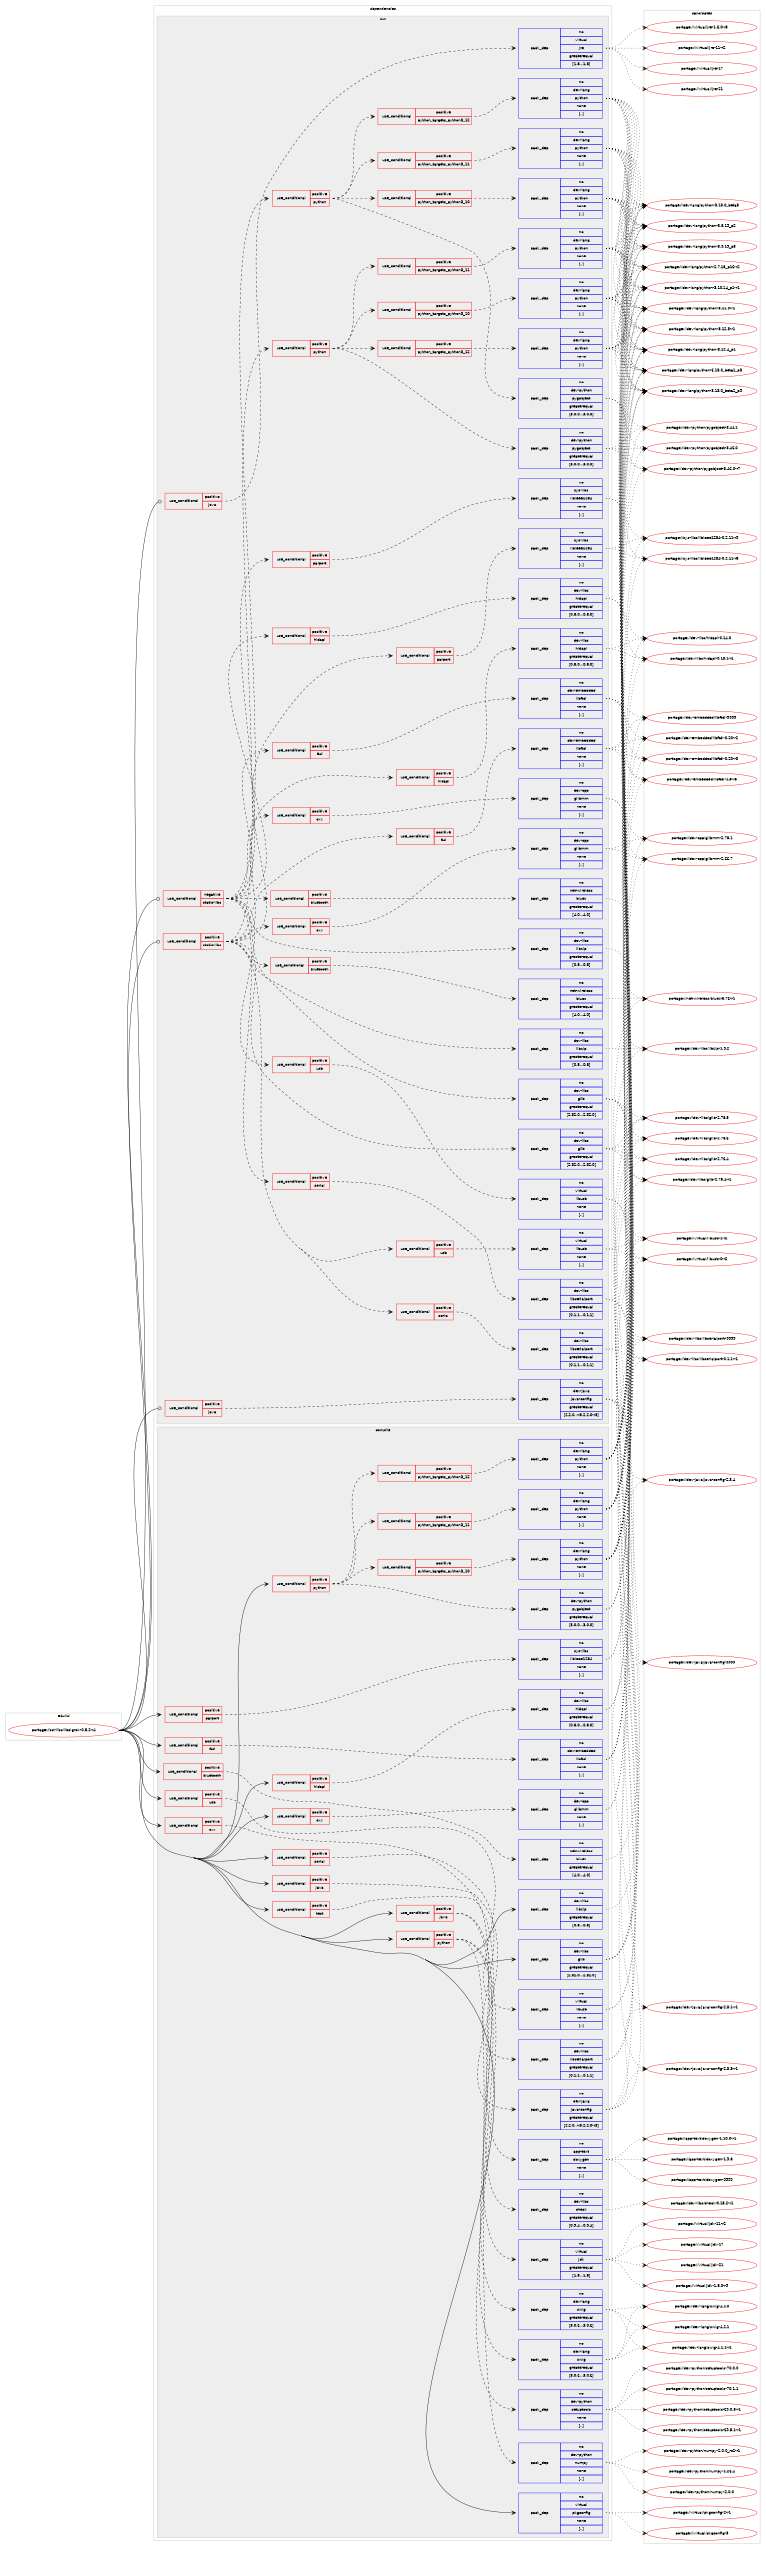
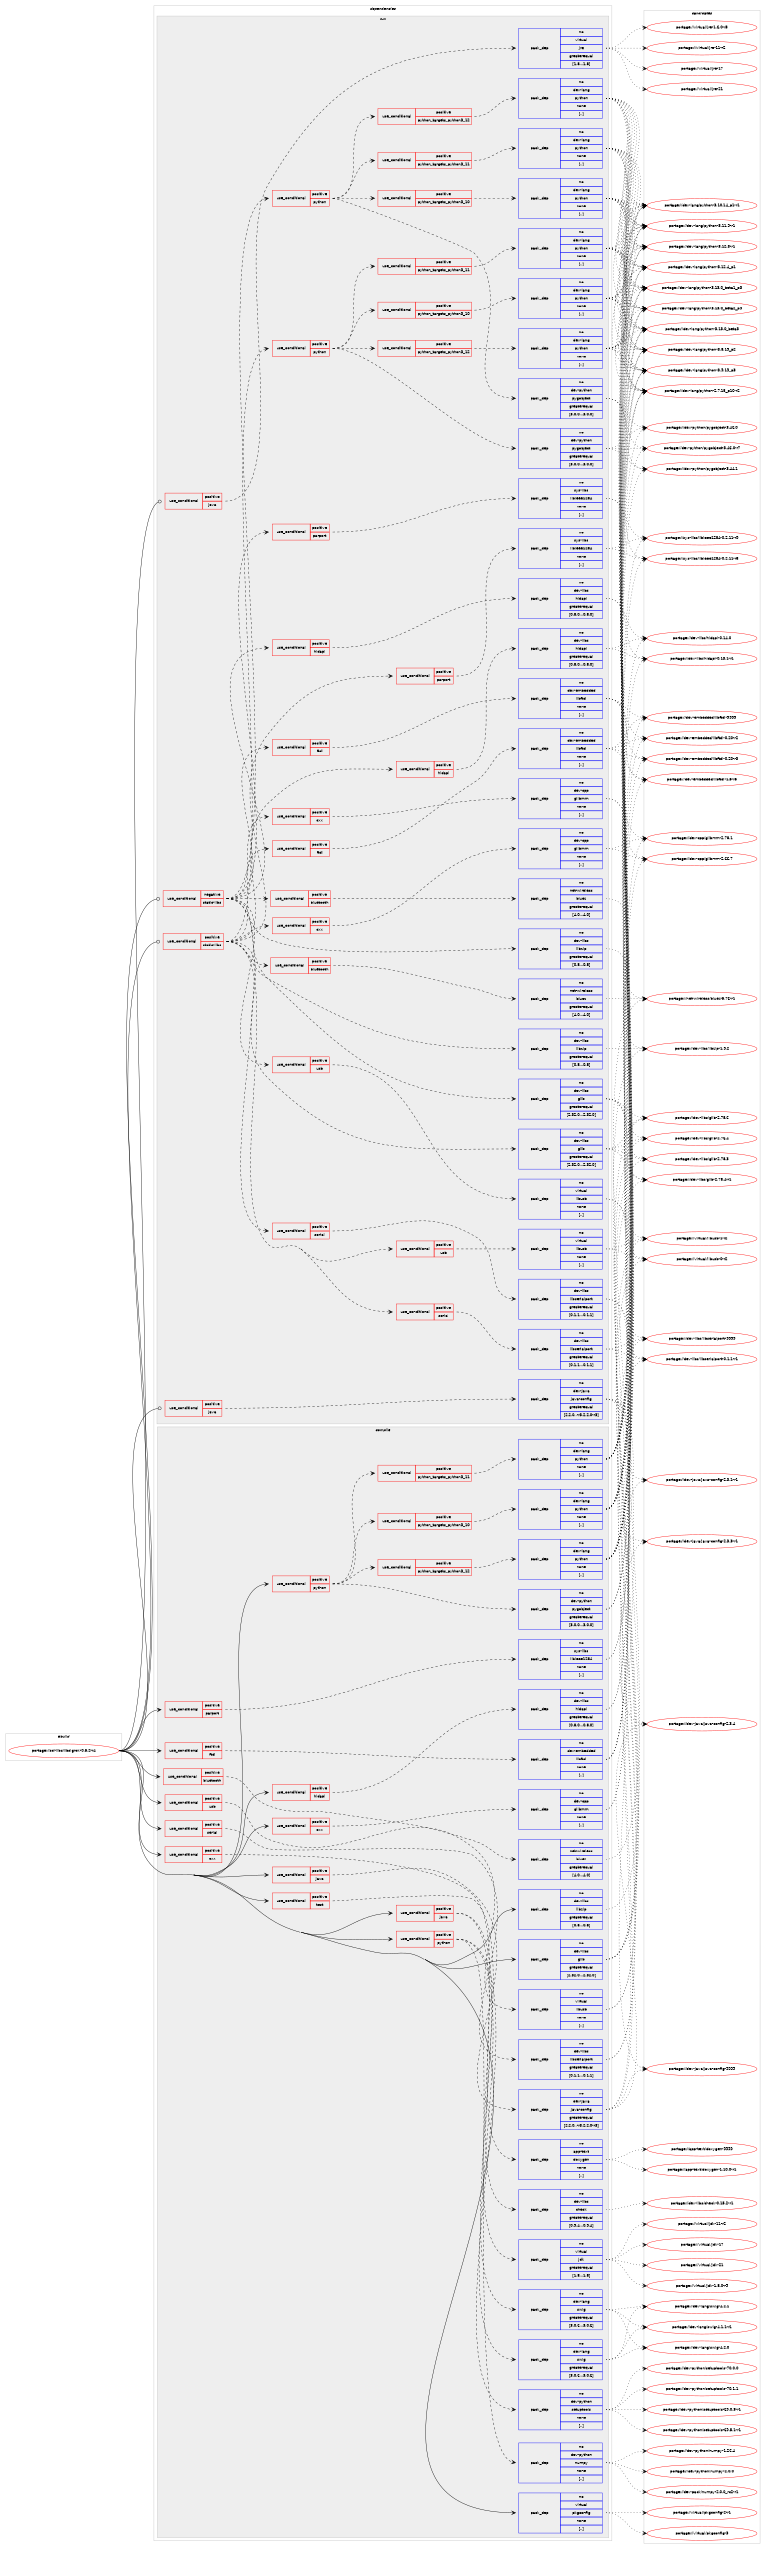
(702, 370) -> (702, 288)
(702, 2160) -> none
(702, 2451) -> (702, 2492)
